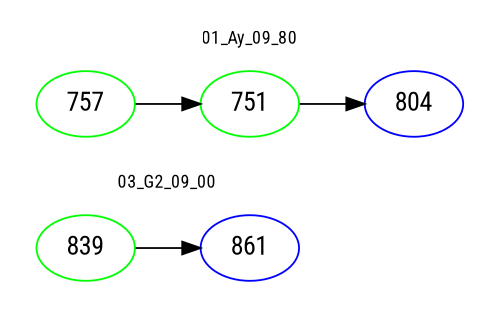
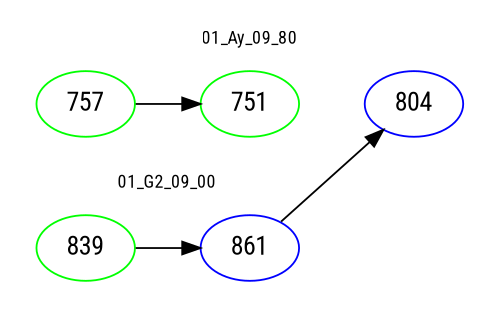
(323, 104) -> (325, 182)
(168, 183) -> (168, 183)
